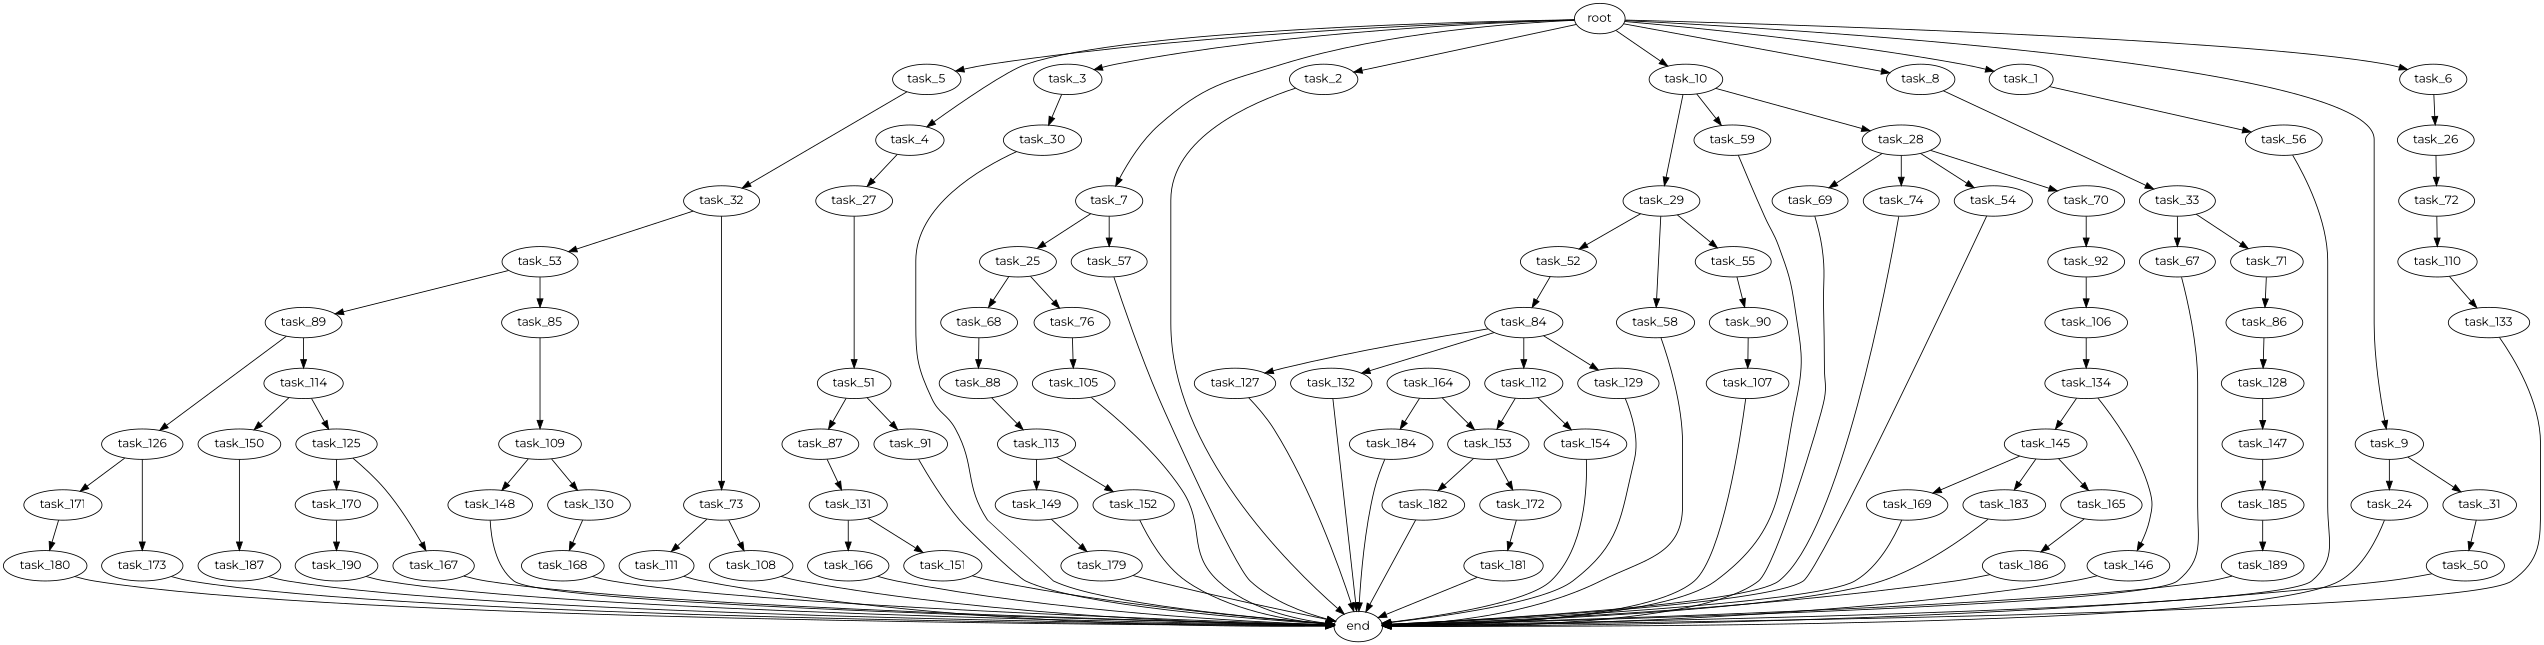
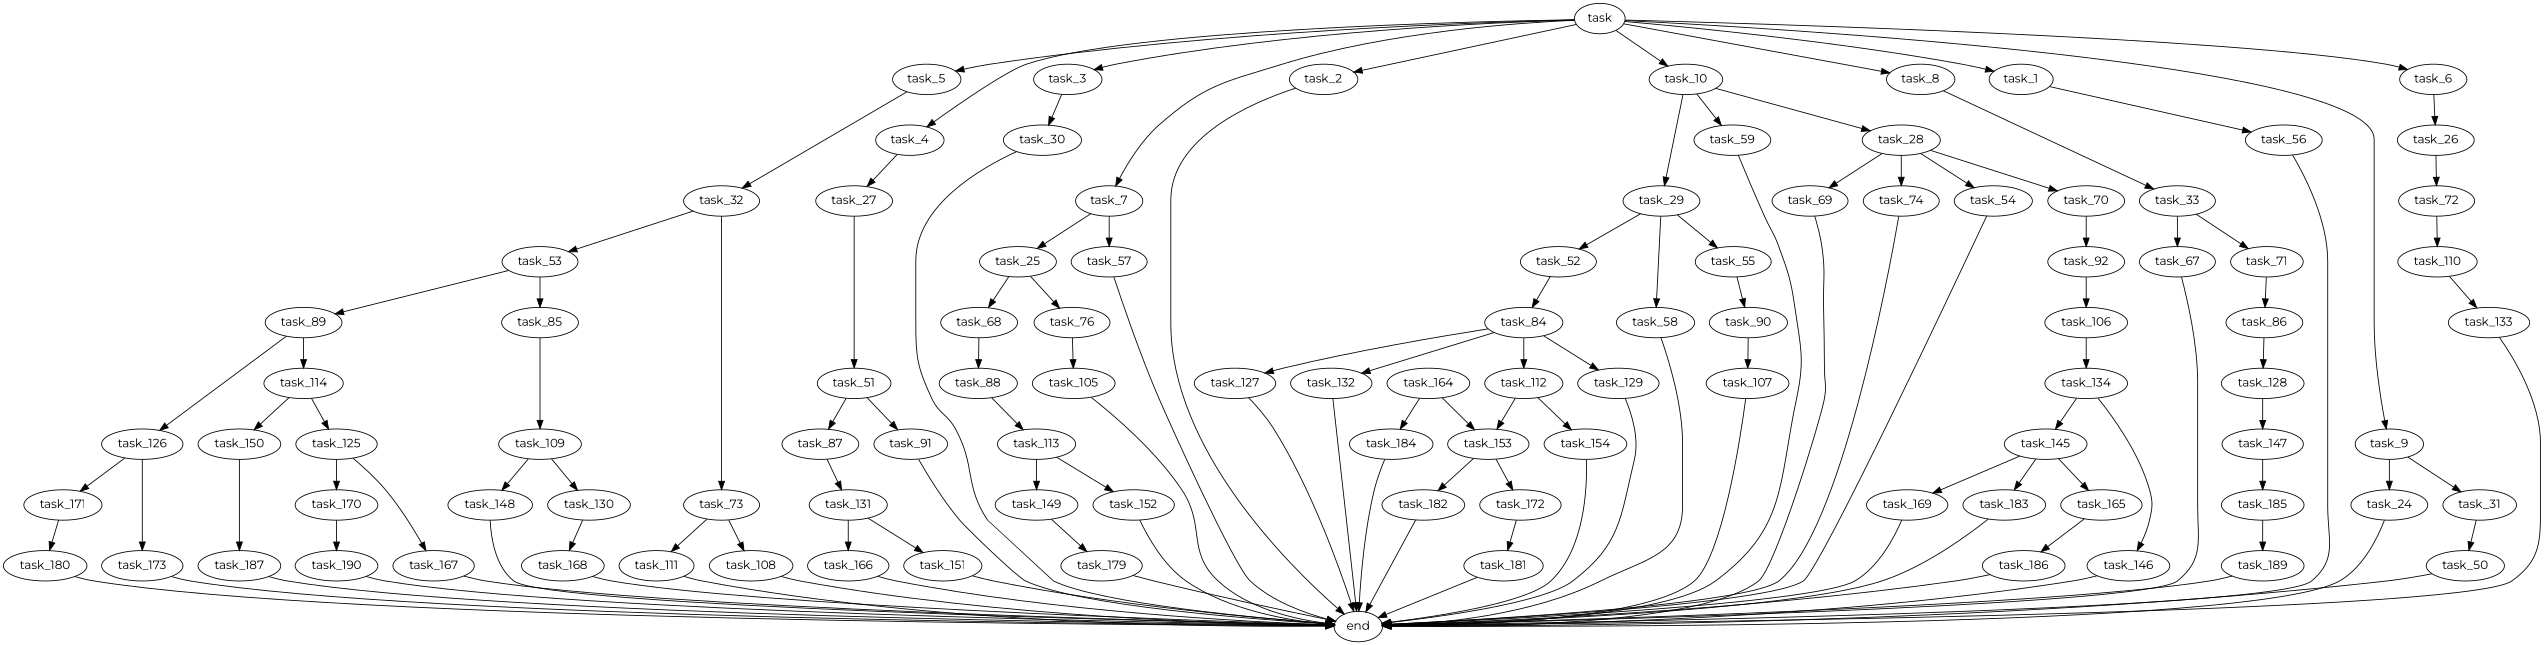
(1600, 19) -> (1600, 19)
